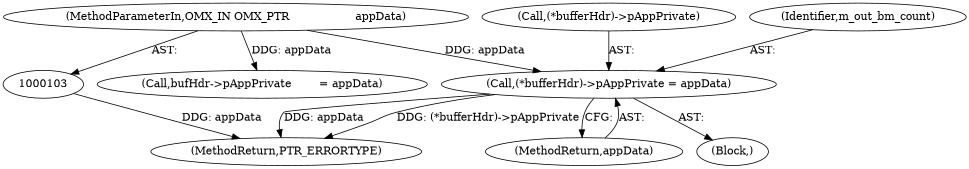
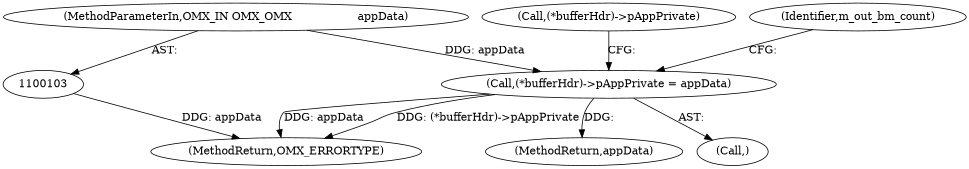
(236, 17) -> (236, 17)
(624, 51) -> (624, 51)
(765, 51) -> (765, 51)
(43, 84) -> (43, 84)
(262, 84) -> none
(601, 118) -> (601, 118)
(617, 124) -> none
(286, 152) -> (286, 152)
(733, 152) -> (733, 152)
